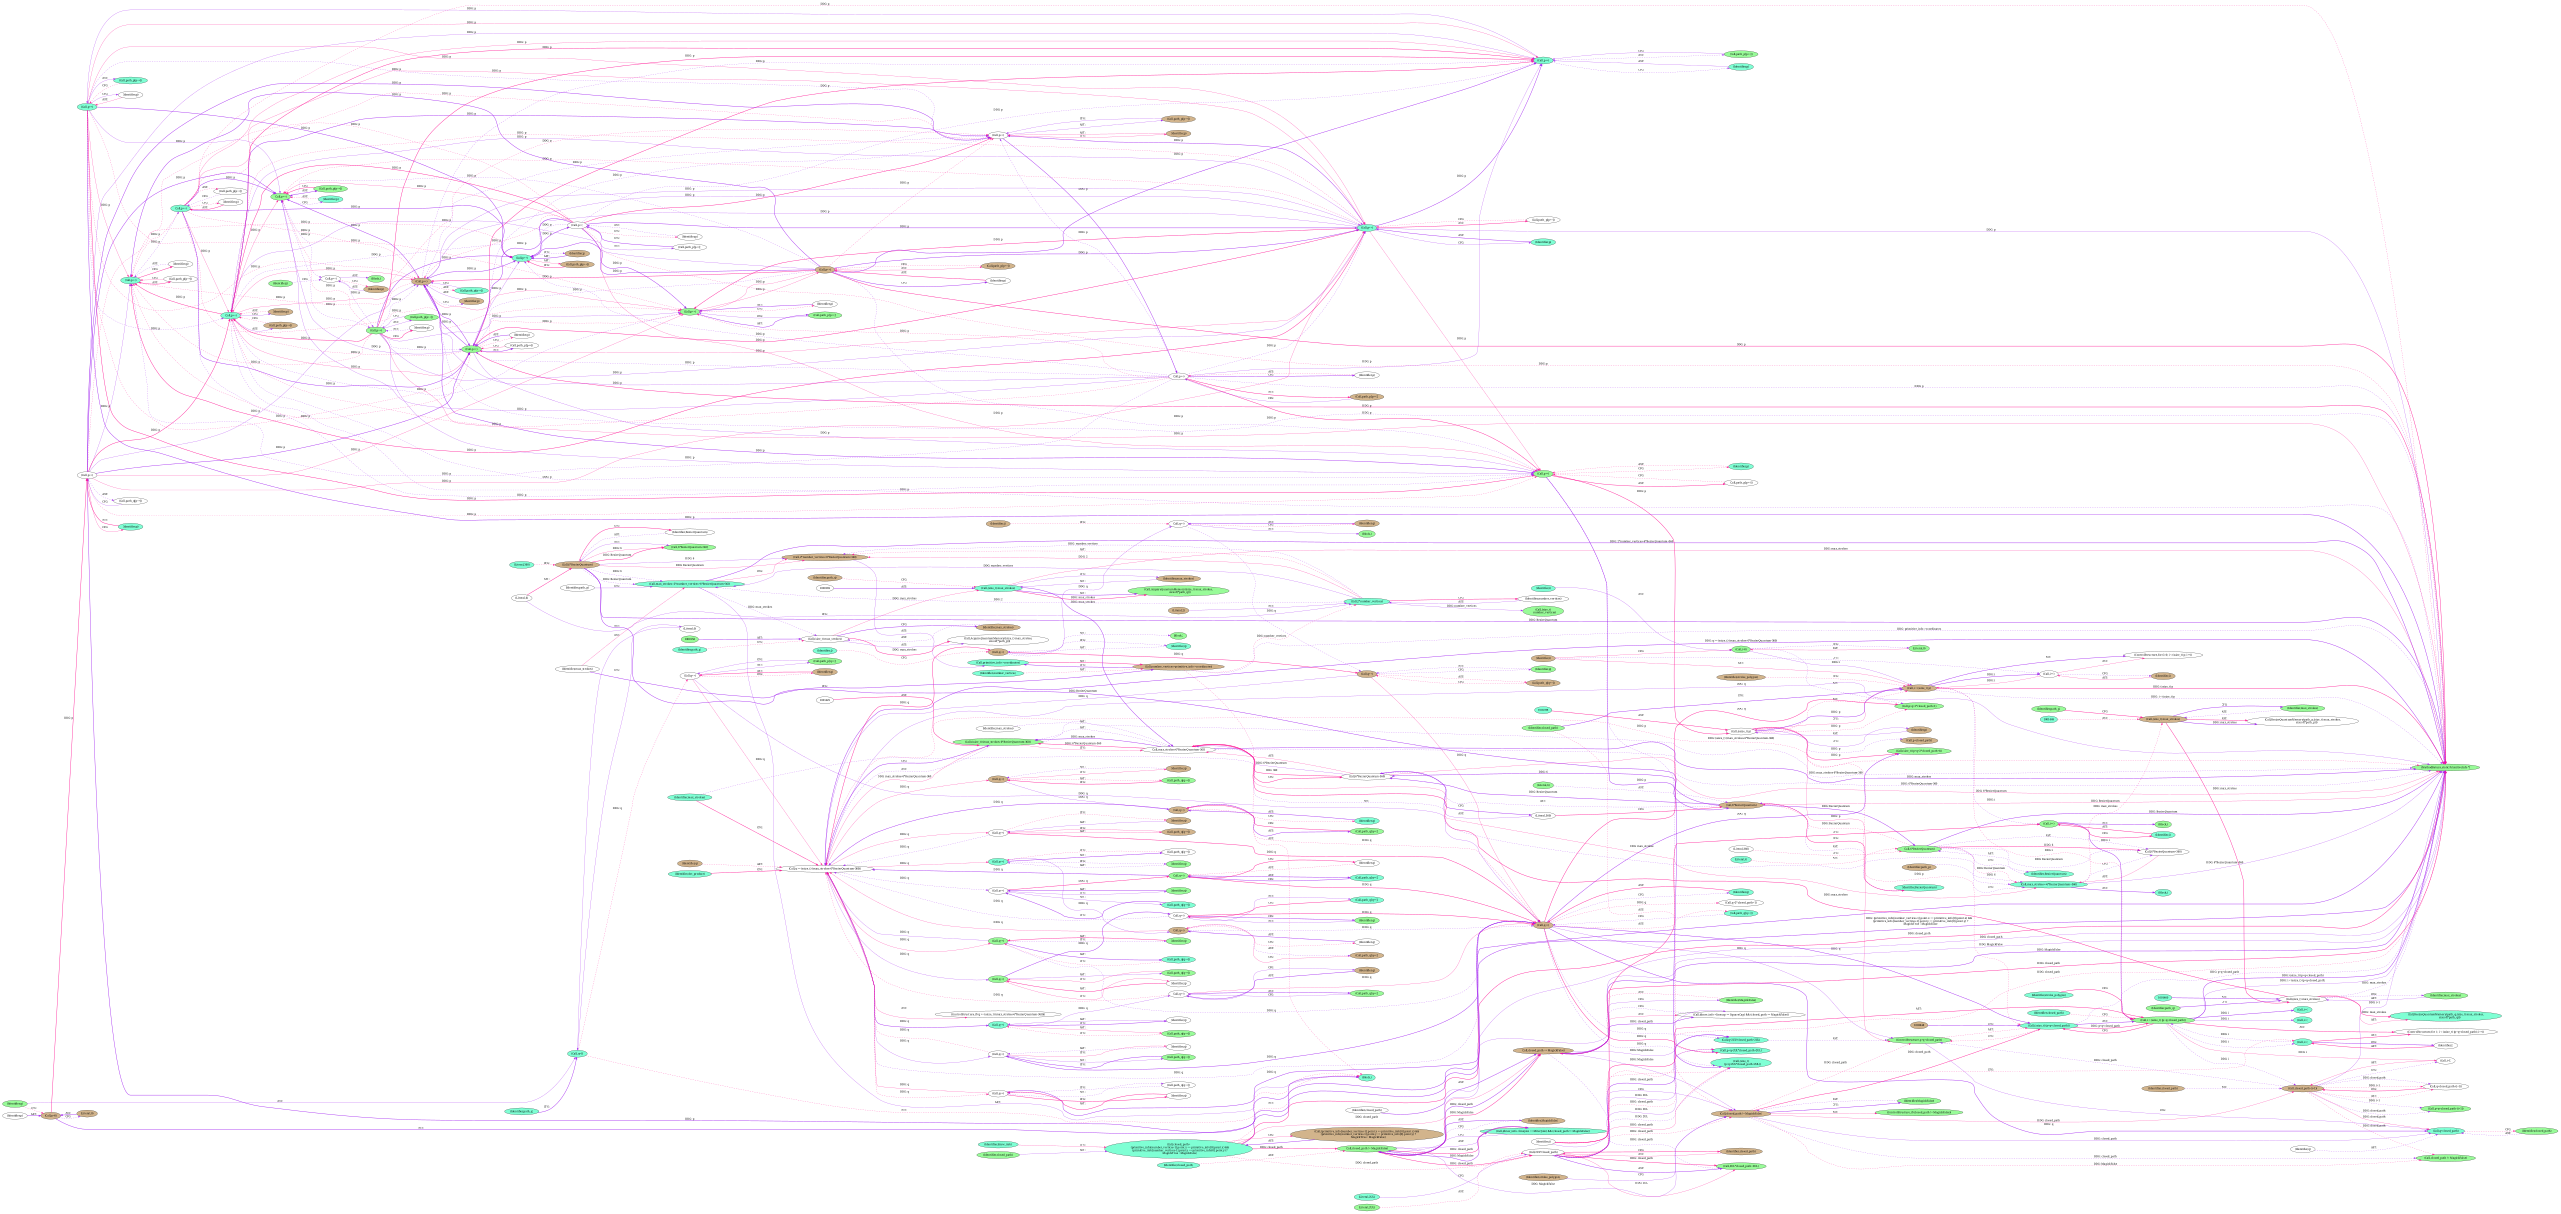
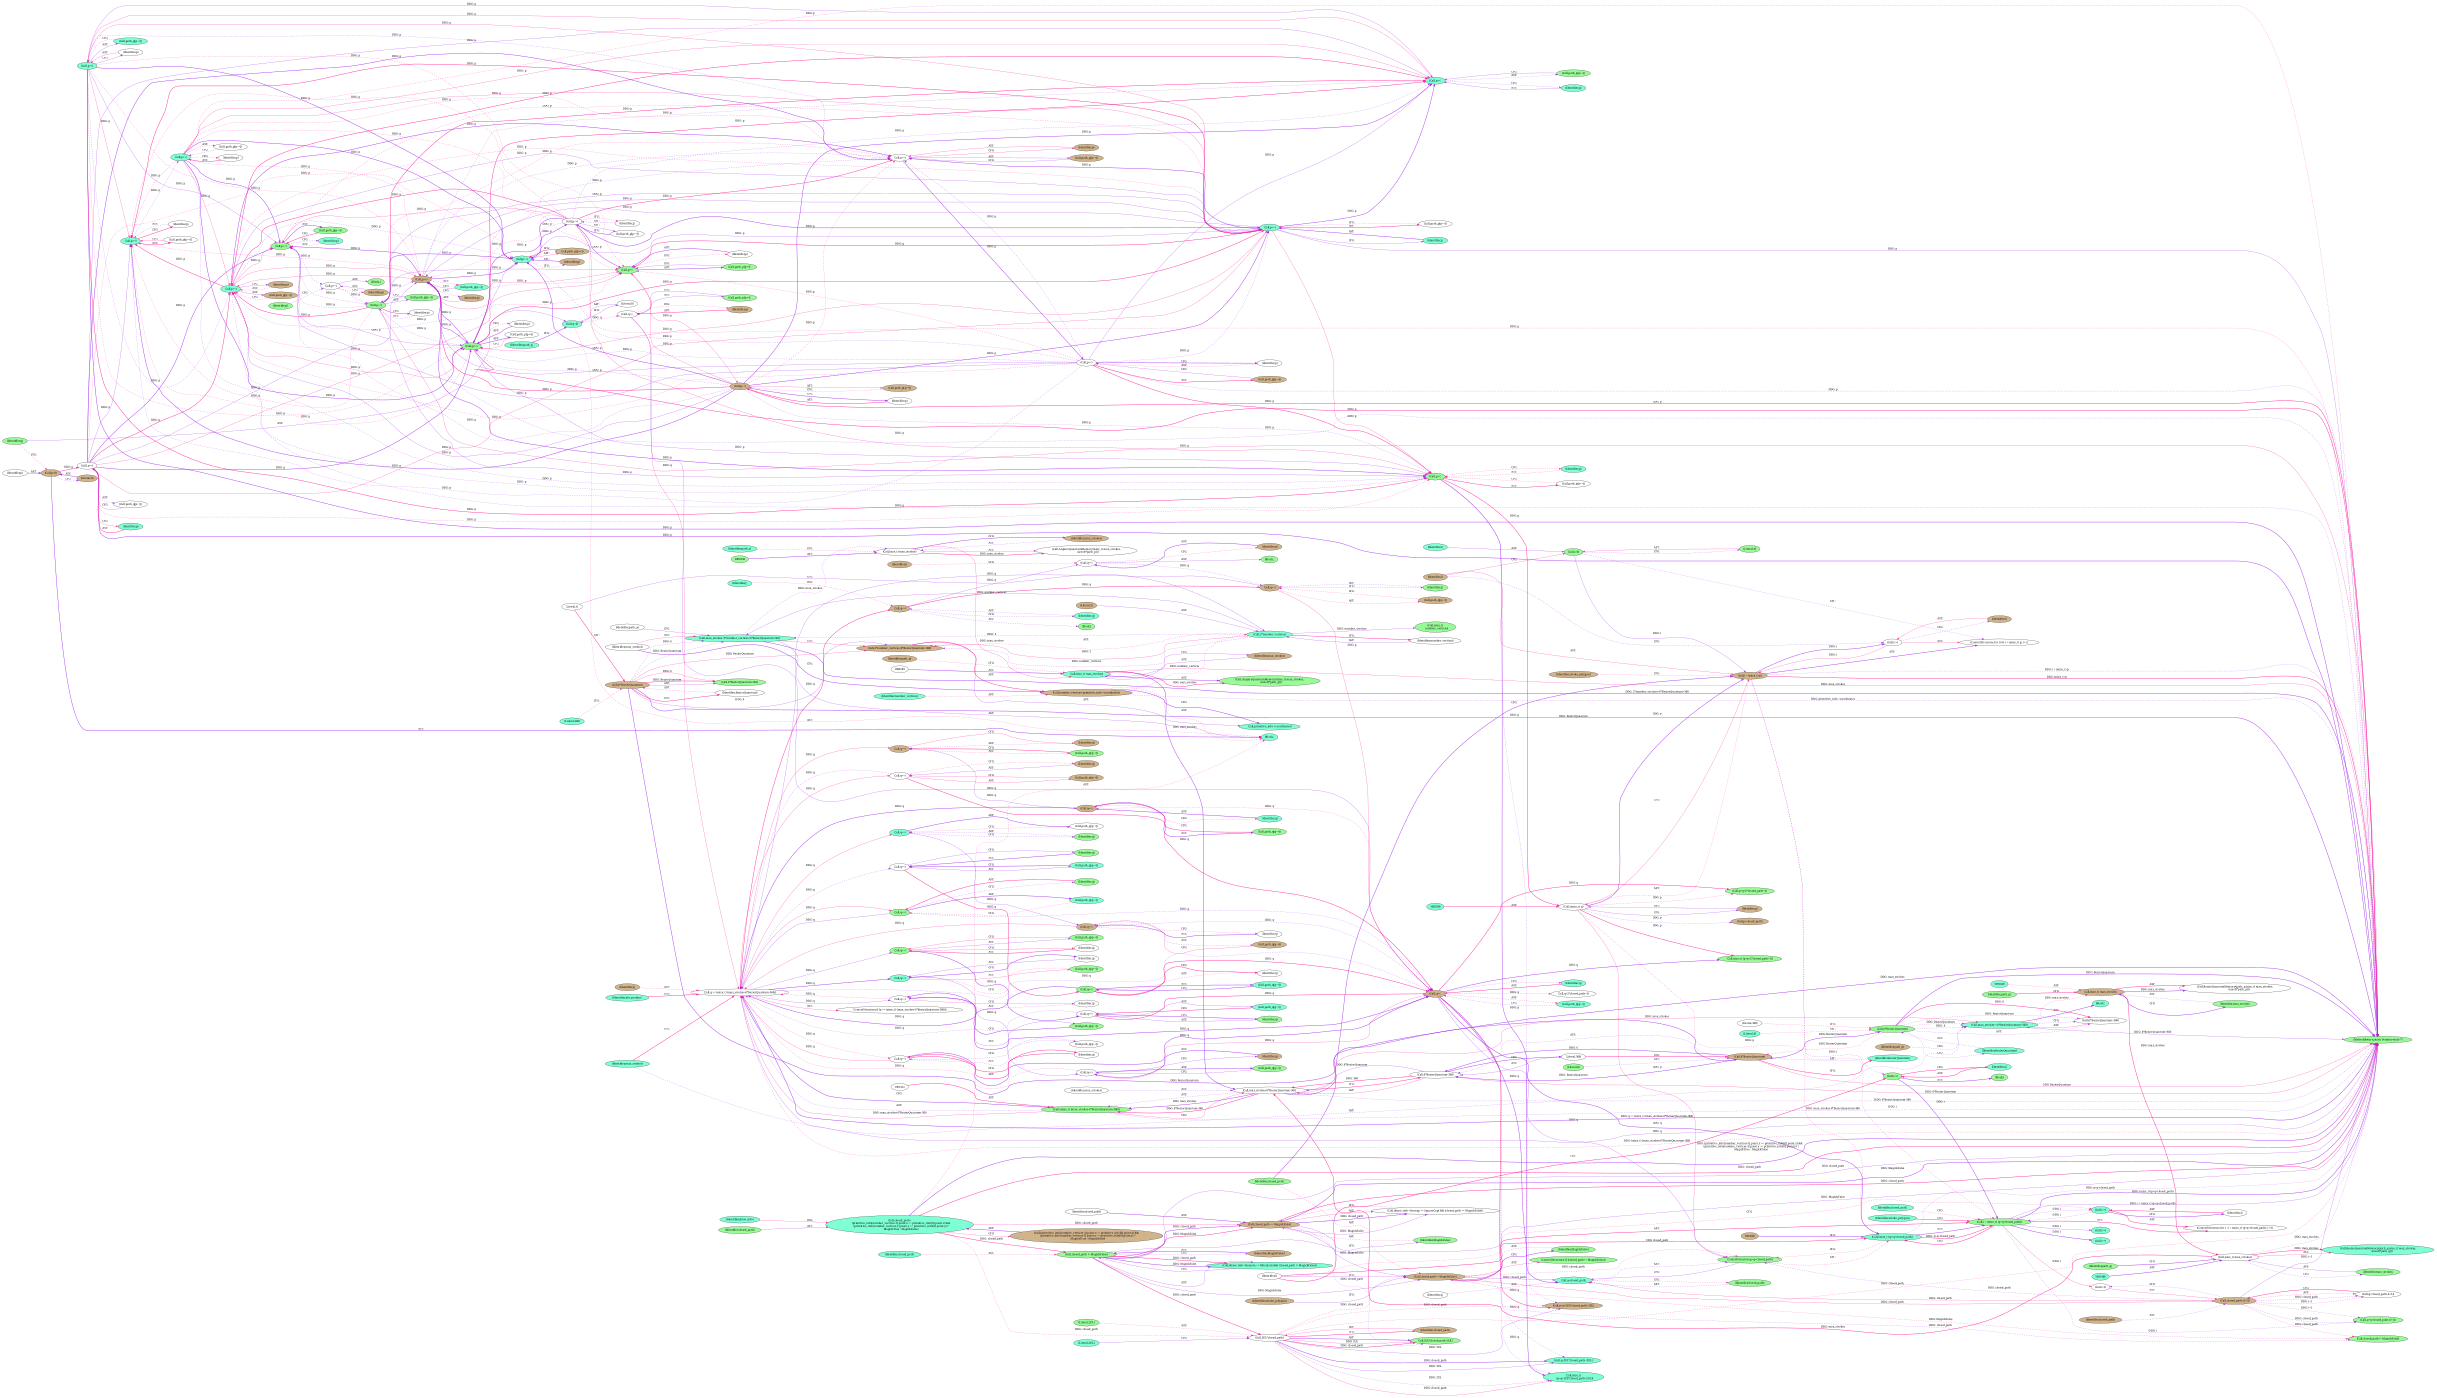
(1085, 663) -> (978, 677)
(1815, 686) -> (1782, 596)
(1827, 1040) -> (1657, 1267)
(1741, 1051) -> (1573, 1306)
(2224, 1064) -> (2152, 1333)
